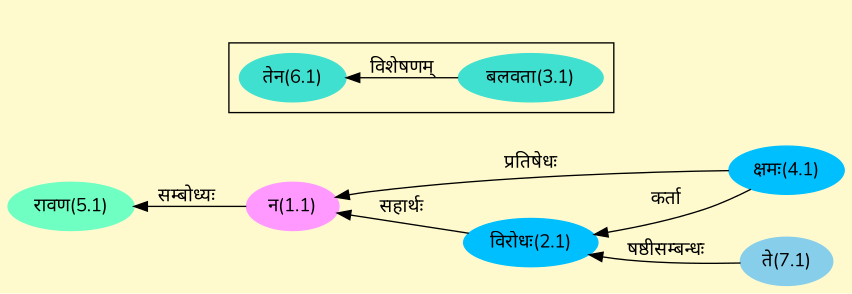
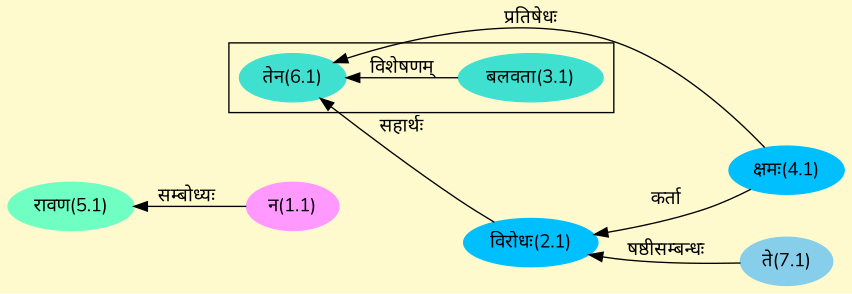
(539, 177) -> (572, 32)
(410, 224) -> (411, 167)
